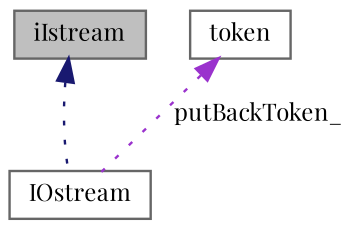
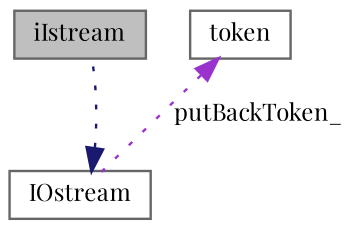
(64, 127) -> (96, 103)
